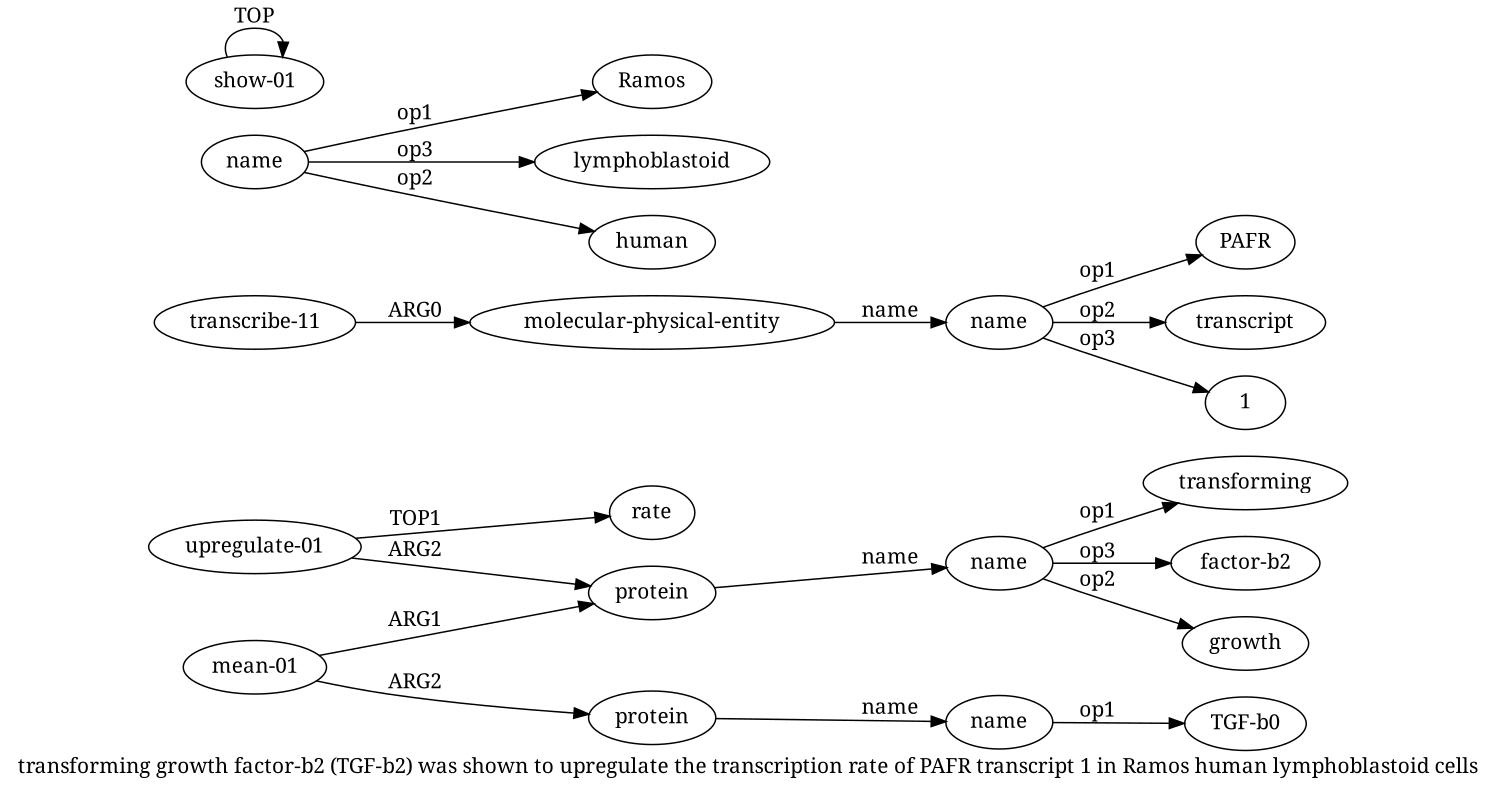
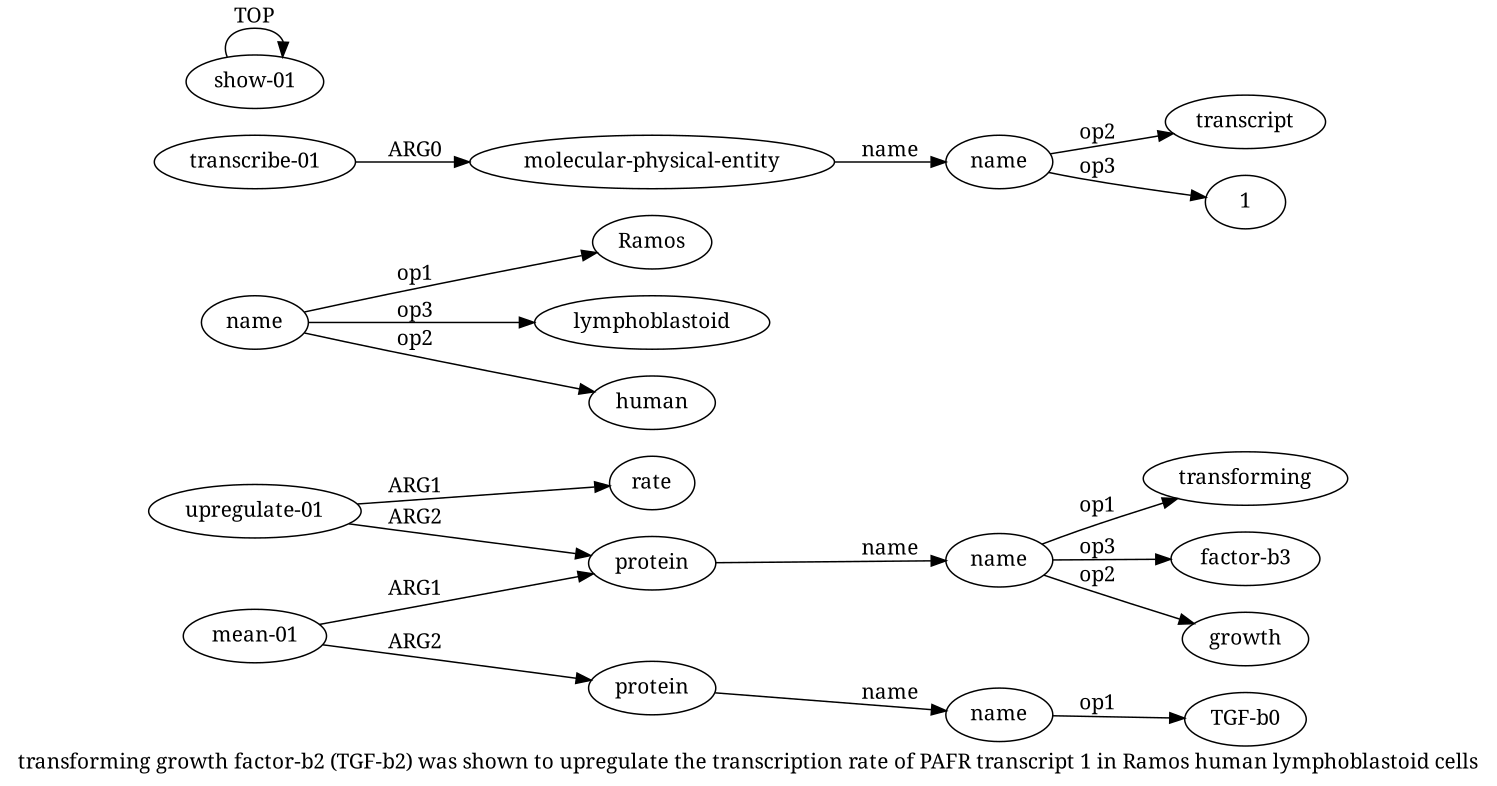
(1245, 242) -> none
(255, 322) -> (255, 162)
(415, 519) -> (415, 487)
(1245, 563) -> (1245, 559)
